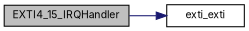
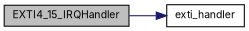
(206, 16) -> (206, 16)
